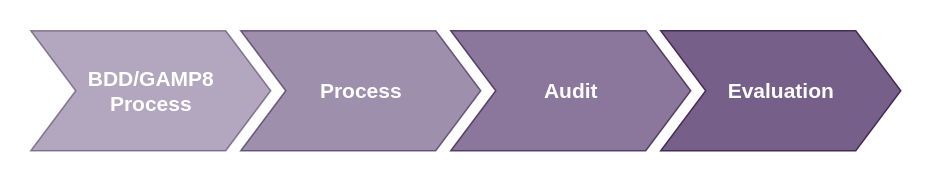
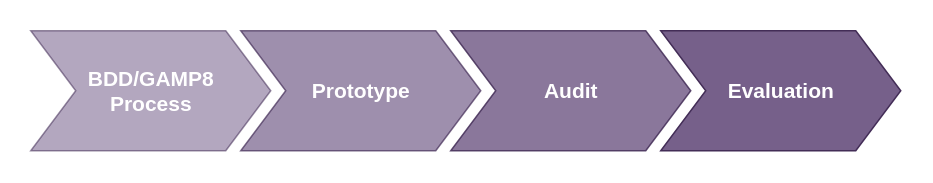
(362, 91) -> (362, 91)
